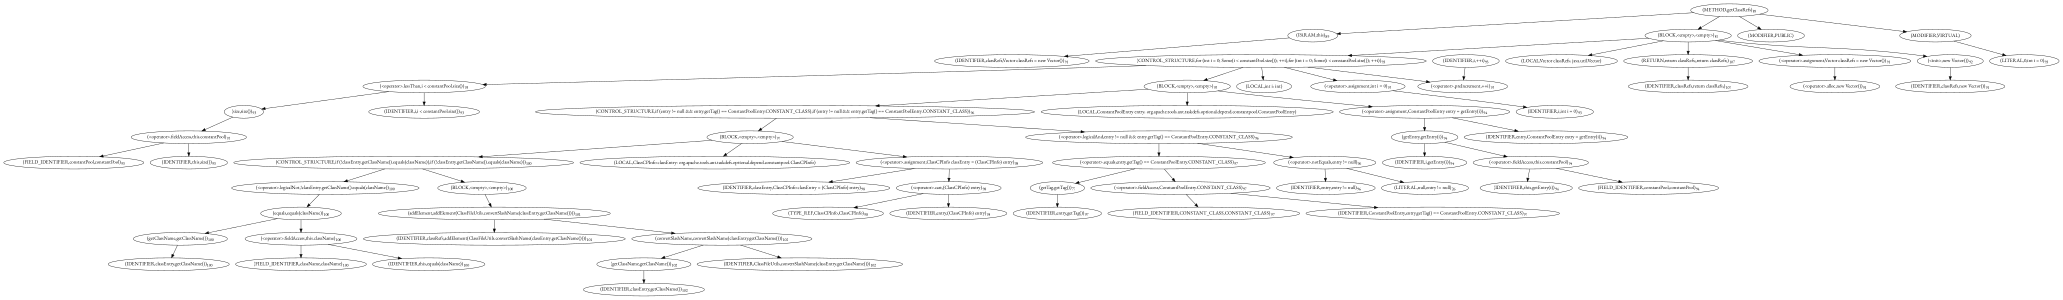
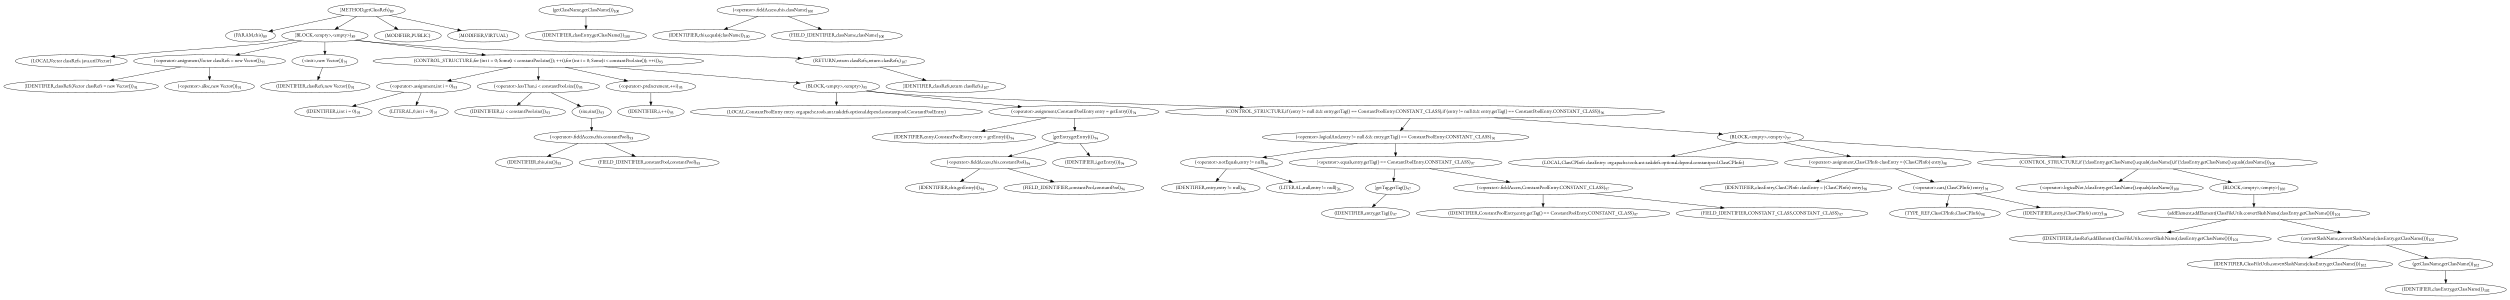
(1179, 47) -> (147, 73)
(1978, 48) -> (419, 98)
(1971, 61) -> (346, 61)
(1465, 72) -> (651, 97)
(1264, 86) -> none
(1074, 188) -> (1409, 188)
(301, 213) -> none
